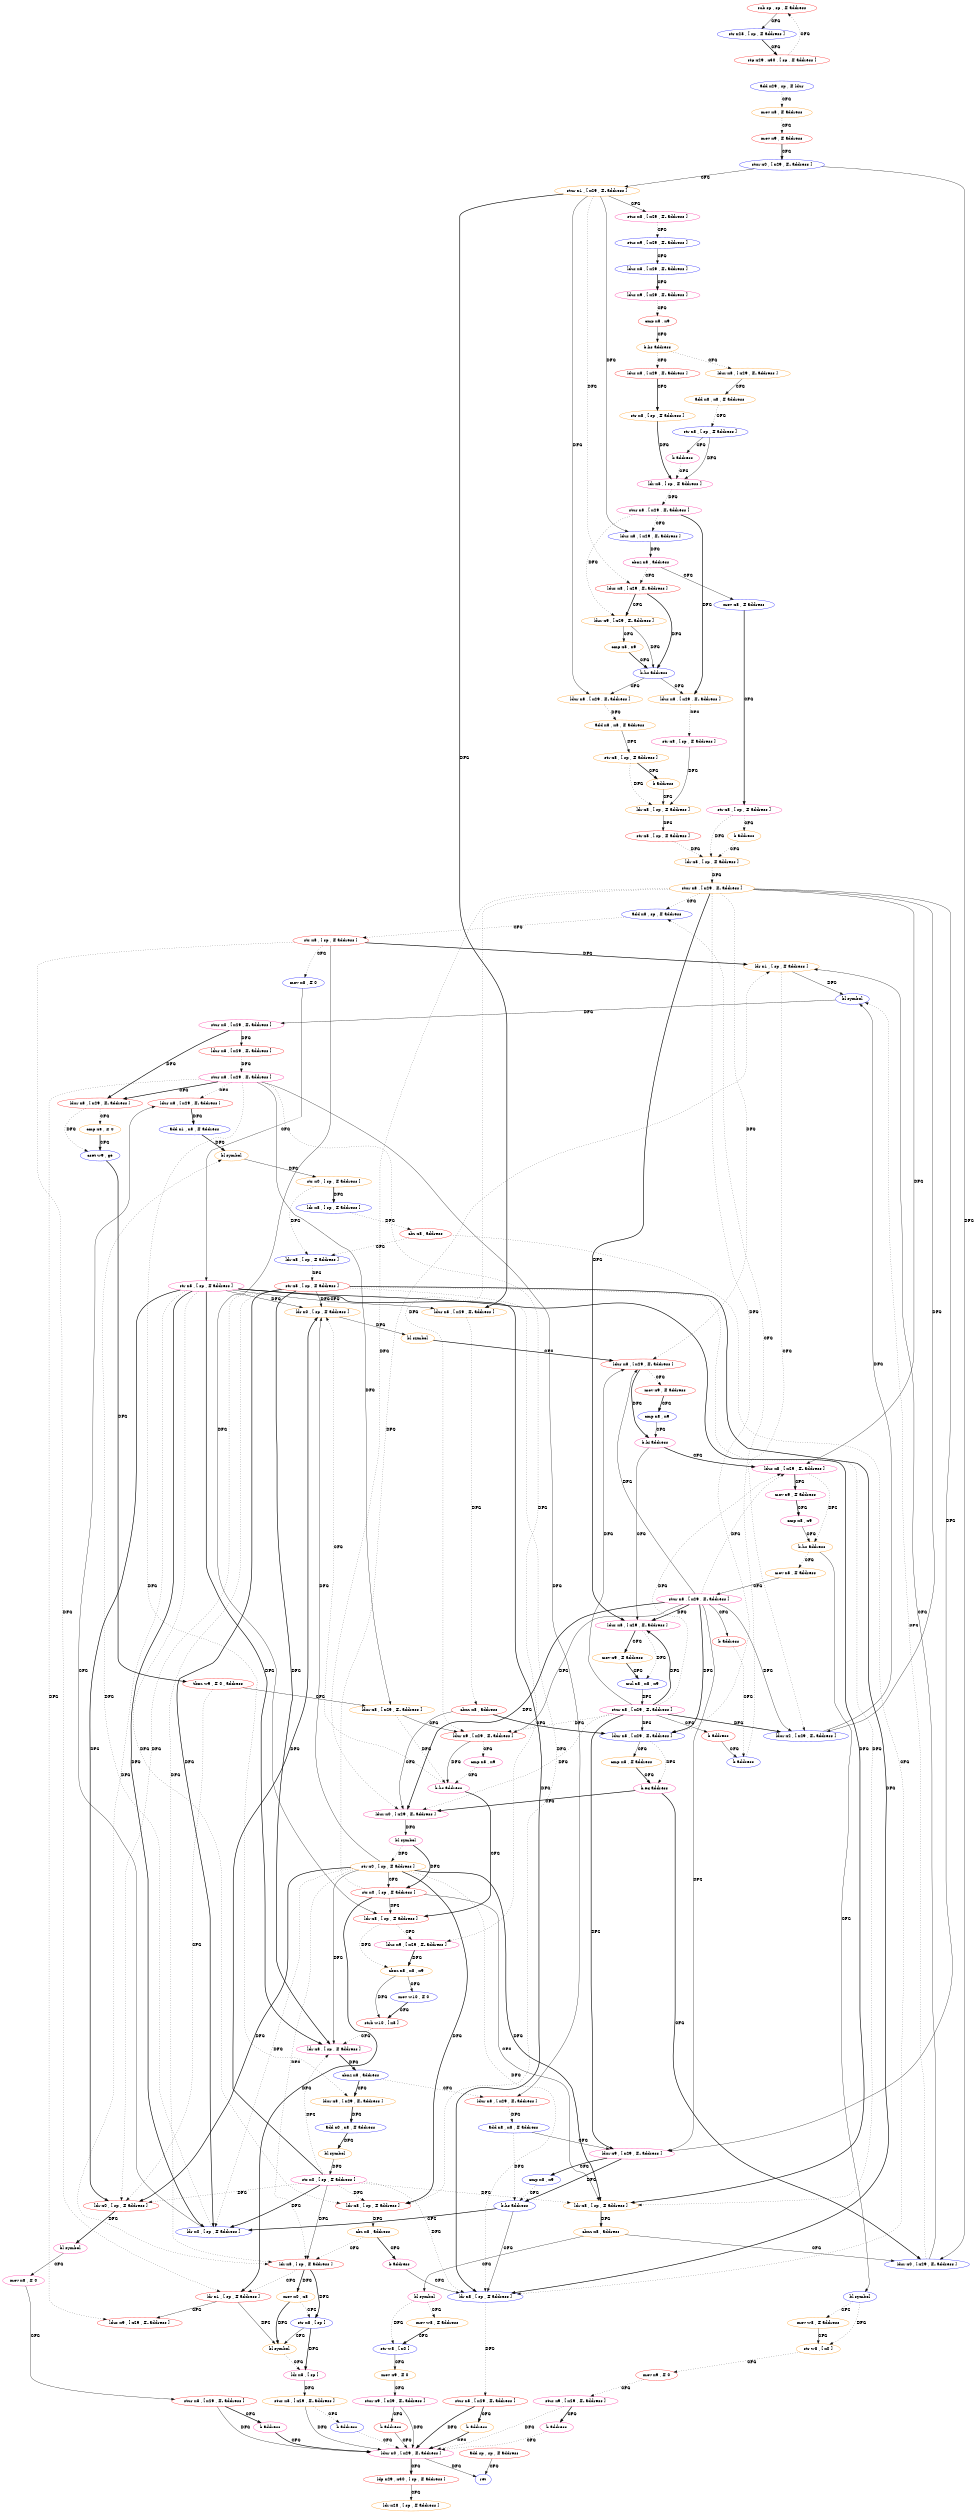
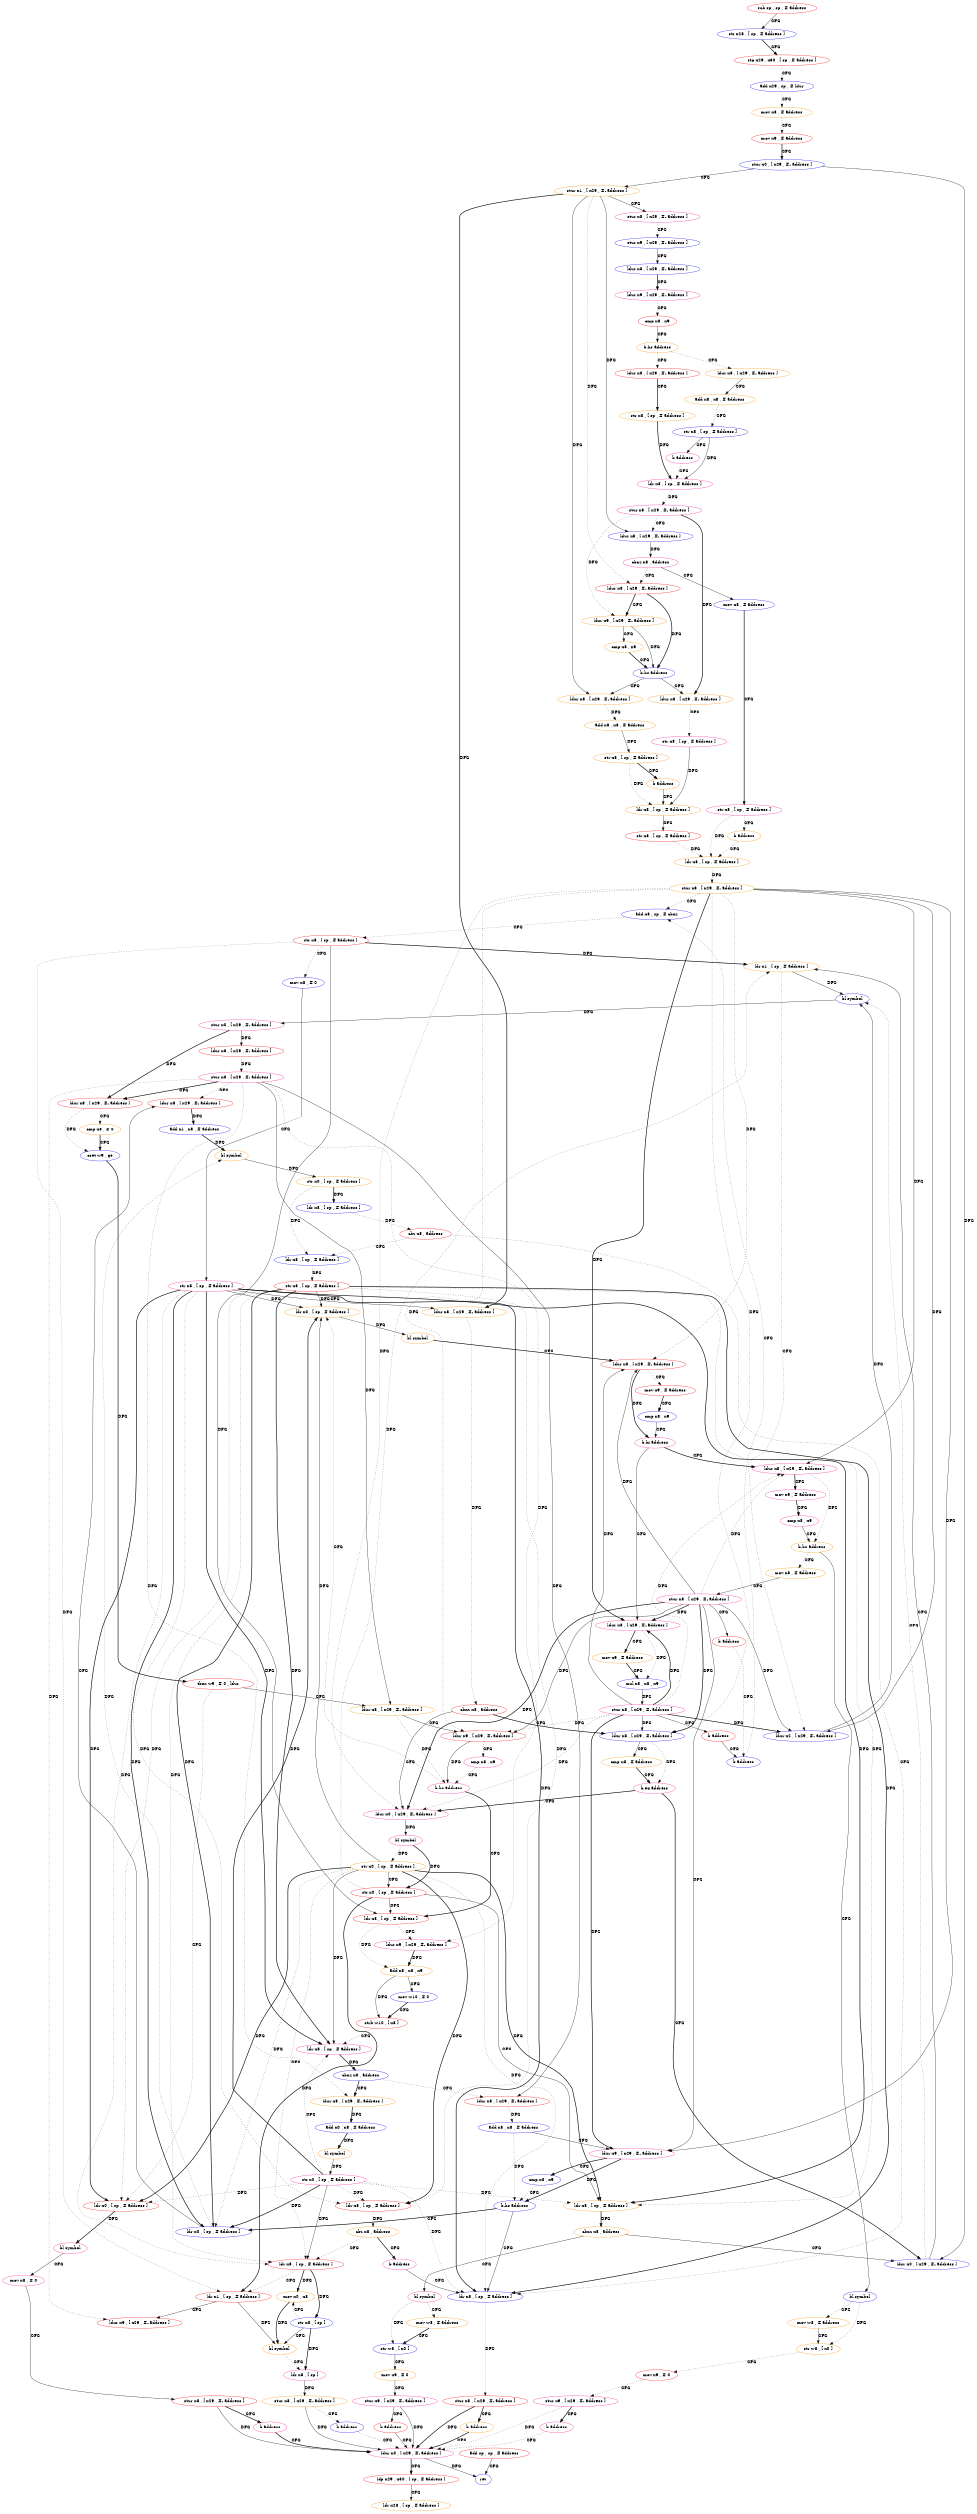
(800, 36) -> (782, 72)
(657, 914) -> (657, 914)
(218, 1684) -> (218, 1684)
(406, 1971) -> (406, 1971)
(305, 2308) -> (295, 2313)
